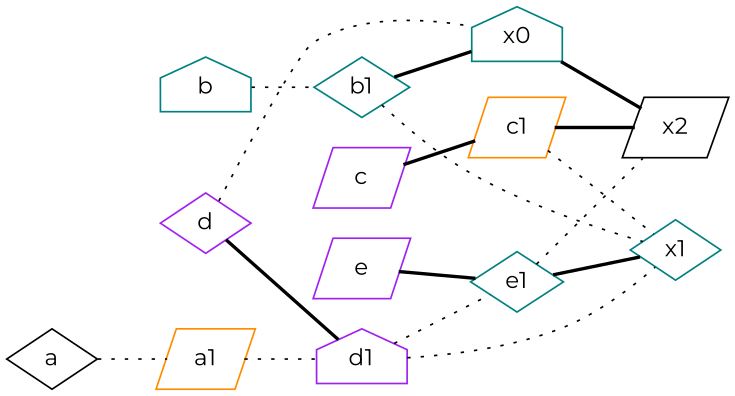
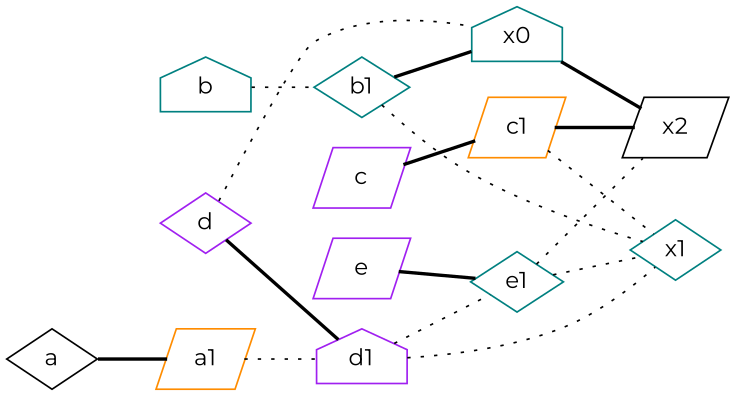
(597, 266) -> (597, 266)
(133, 359) -> (133, 359)
